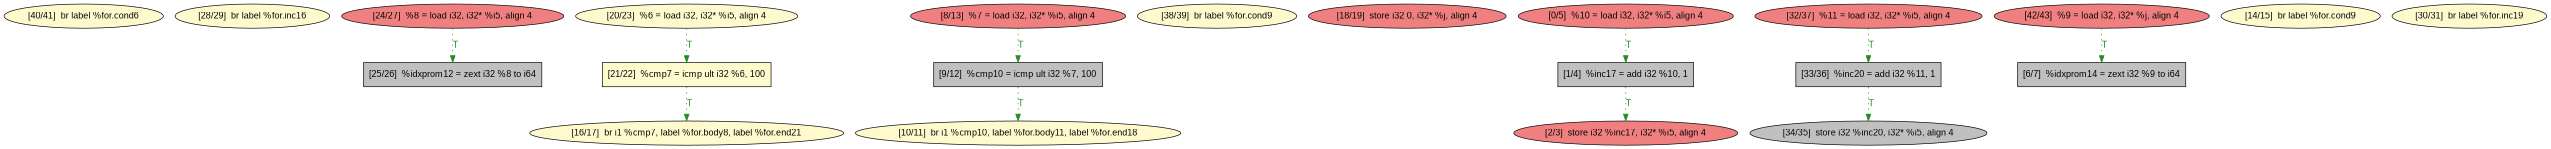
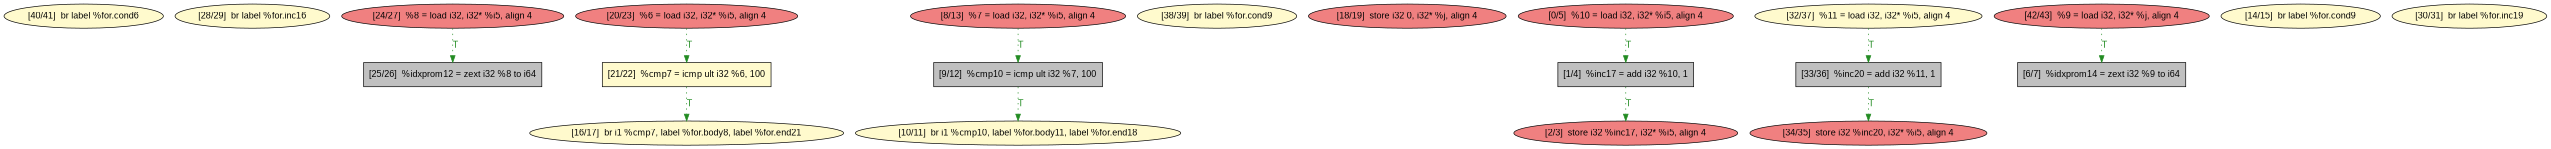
(687, 16) -> (687, 16)
(1868, 16) -> (1868, 16)
(1868, 133) -> (1868, 133)
